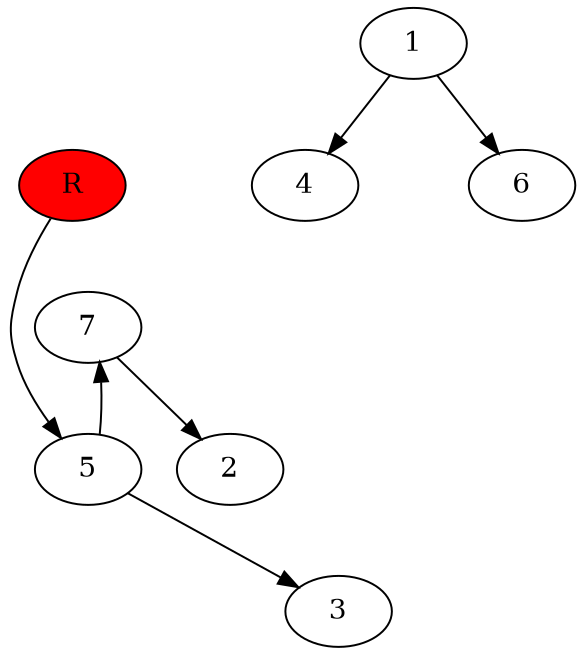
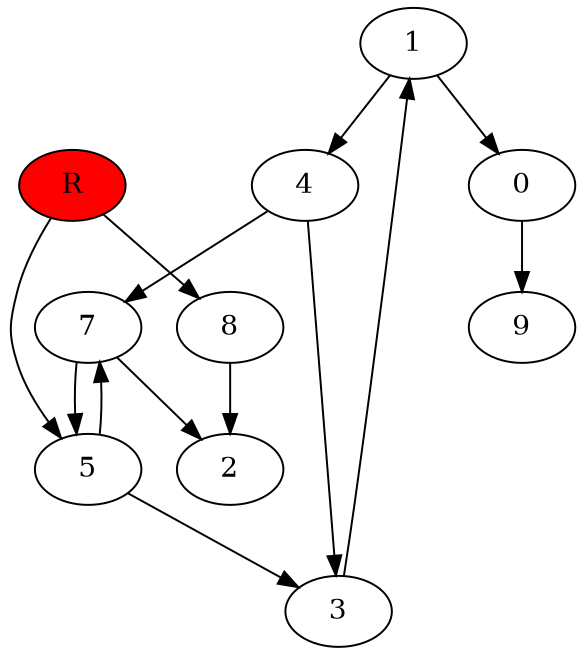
(522, 185) -> (522, 185)
none -> (205, 251)
none -> (230, 327)
none -> (522, 327)
none -> (377, 337)
none -> (75, 388)
none -> (321, 388)
